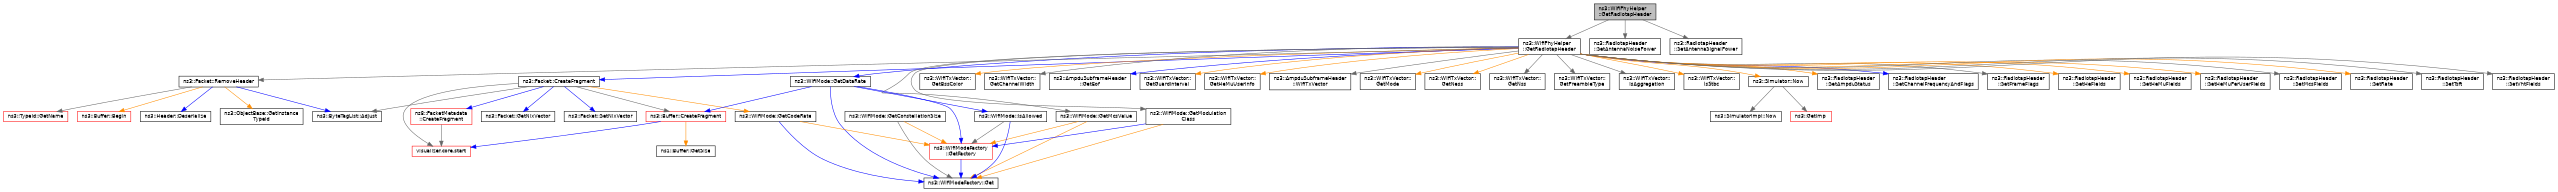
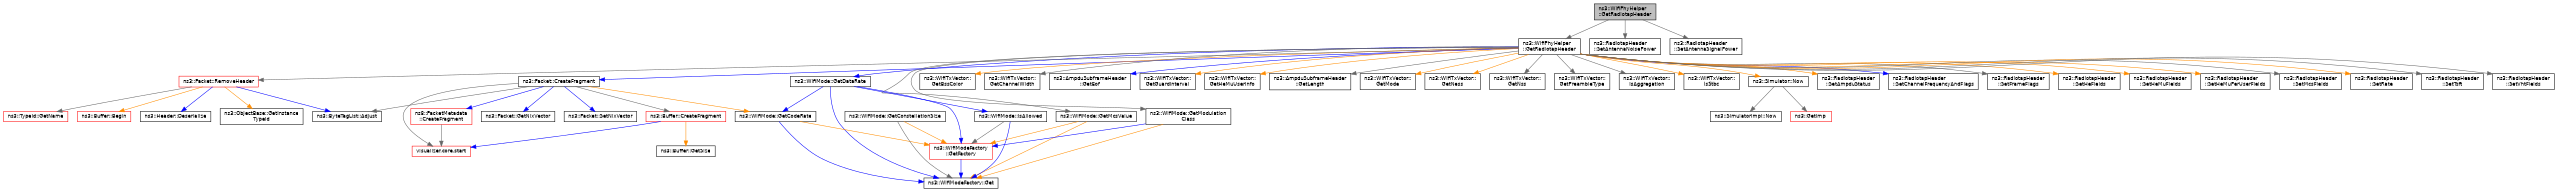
(219, 82) -> (219, 82)
(1310, 82) -> (1310, 82)
(761, 98) -> (805, 98)
(686, 151) -> (686, 151)
